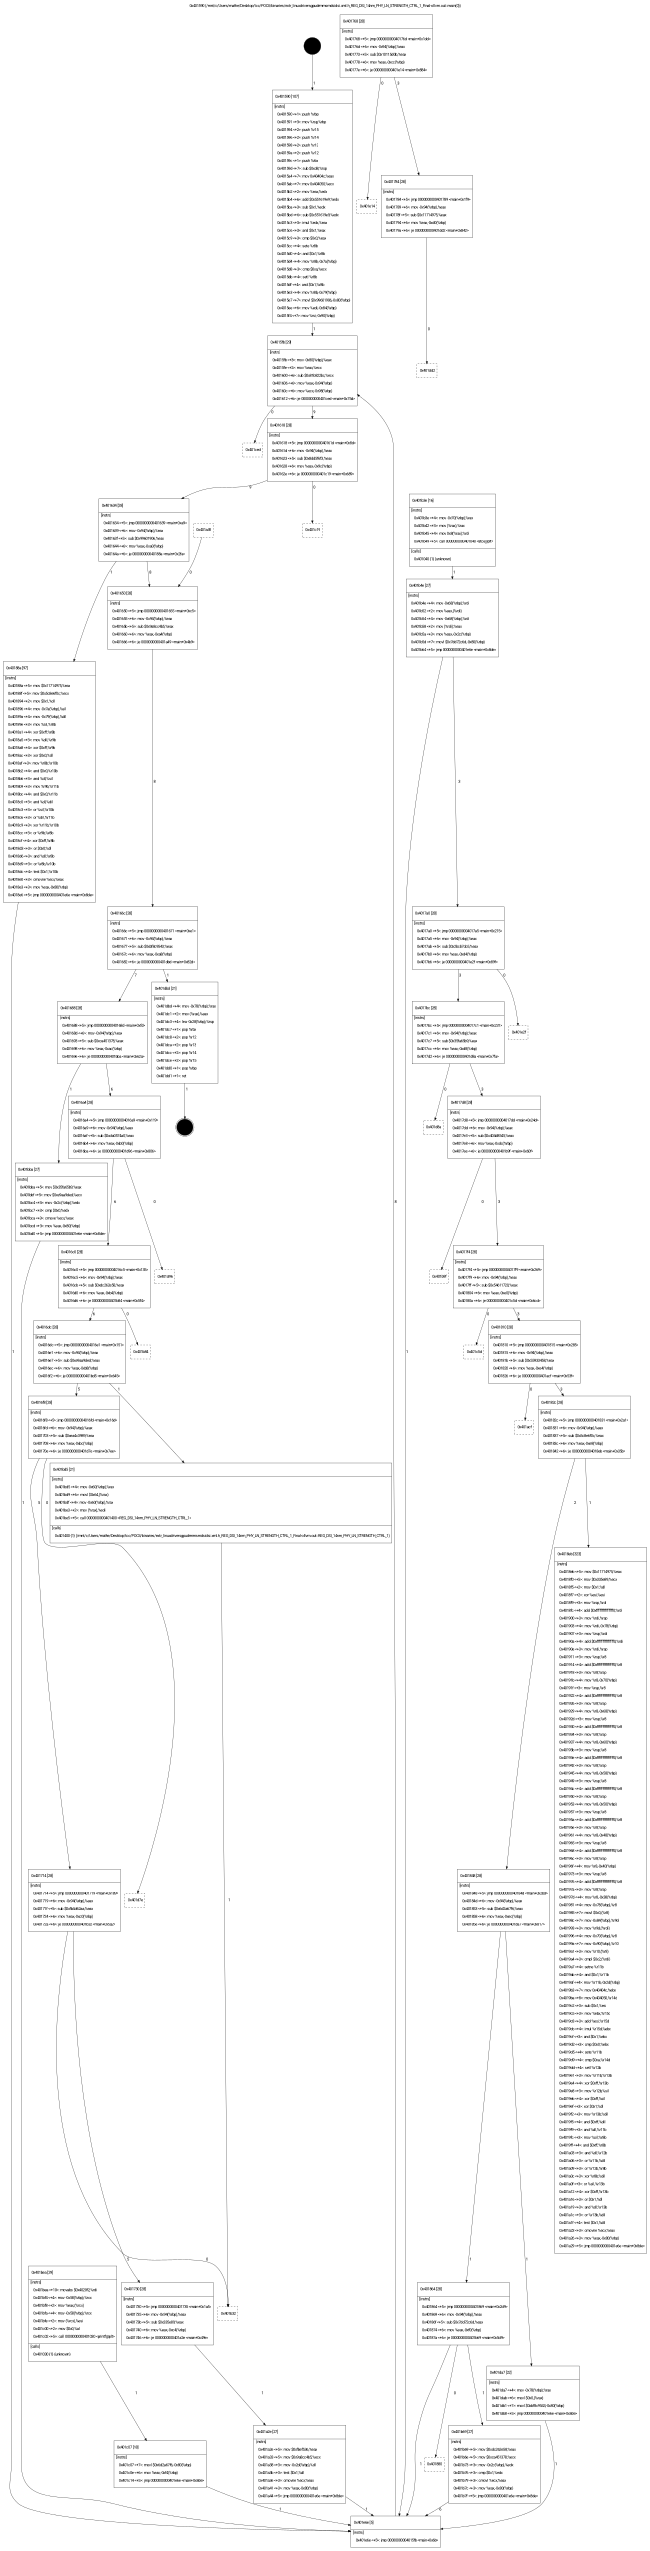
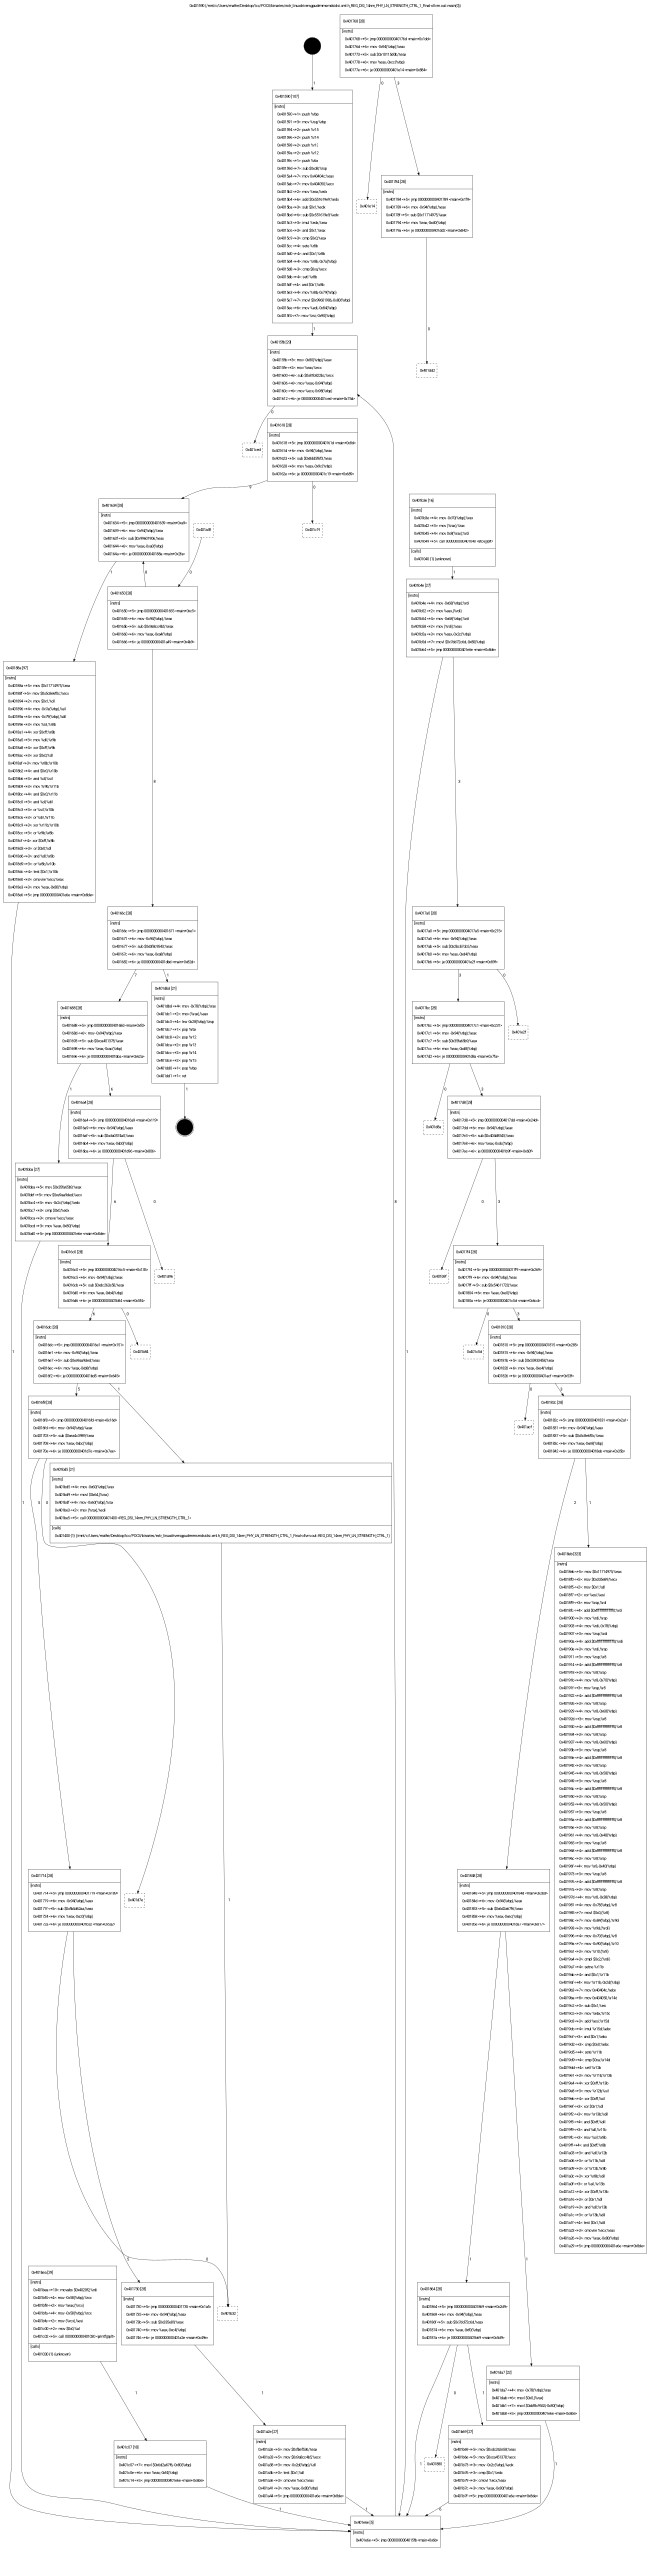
(312, 411) -> none
(148, 573) -> (144, 575)
